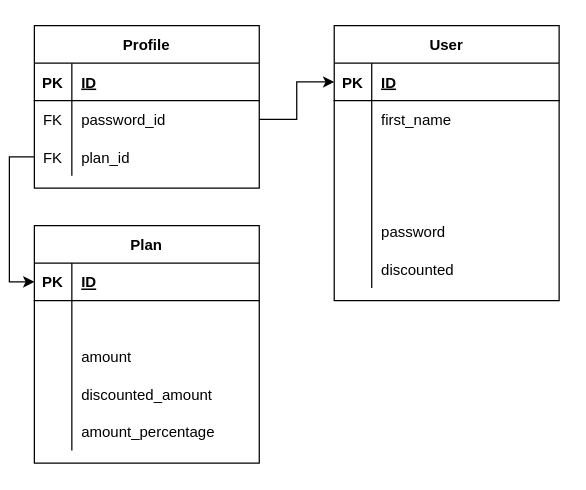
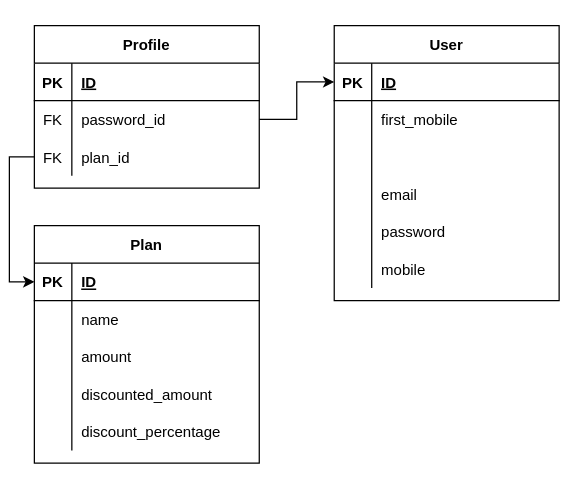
(421, 120) -> (426, 120)
none -> (466, 194)
(421, 270) -> (403, 270)
none -> (166, 319)
(153, 433) -> (159, 433)
